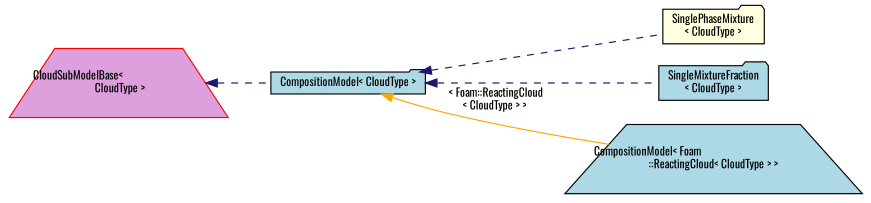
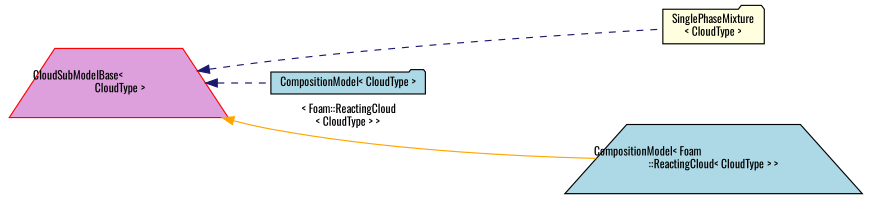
(547, 52) -> (436, 45)
(714, 83) -> none
(500, 125) -> (414, 148)
